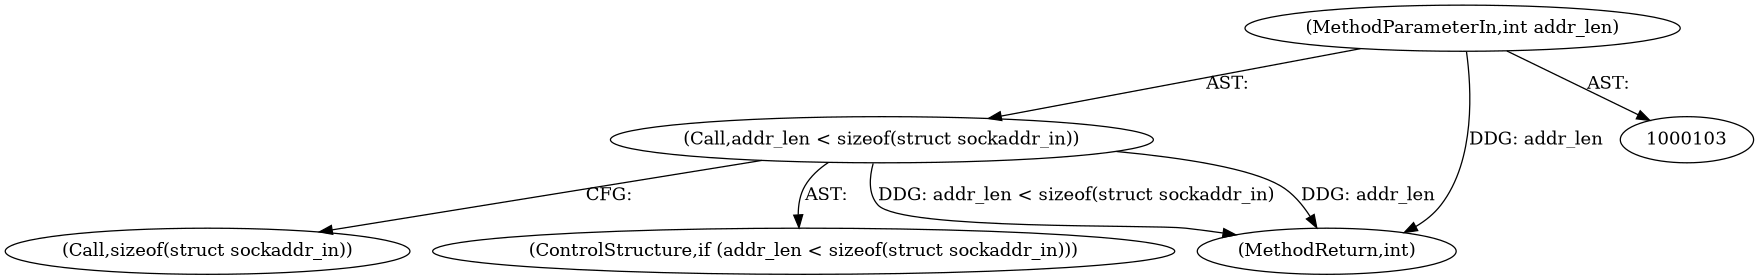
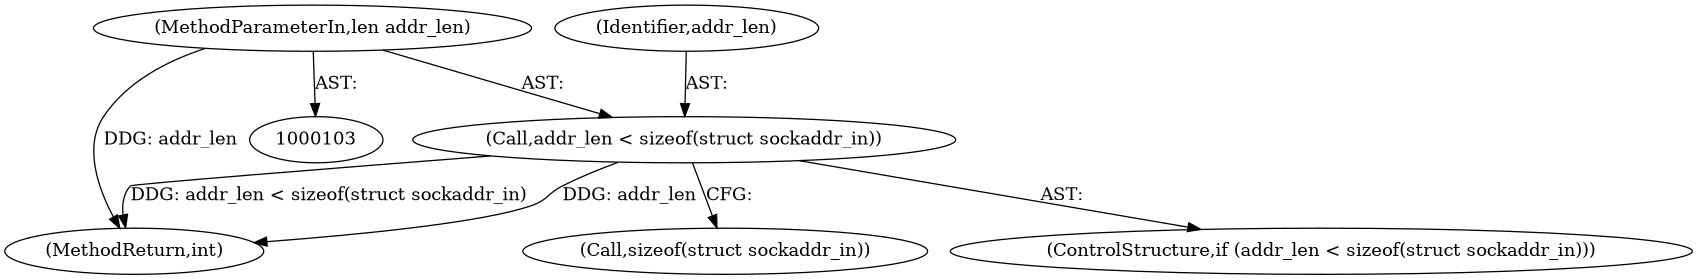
none -> (687, 28)
(1463, 28) -> (312, 28)
